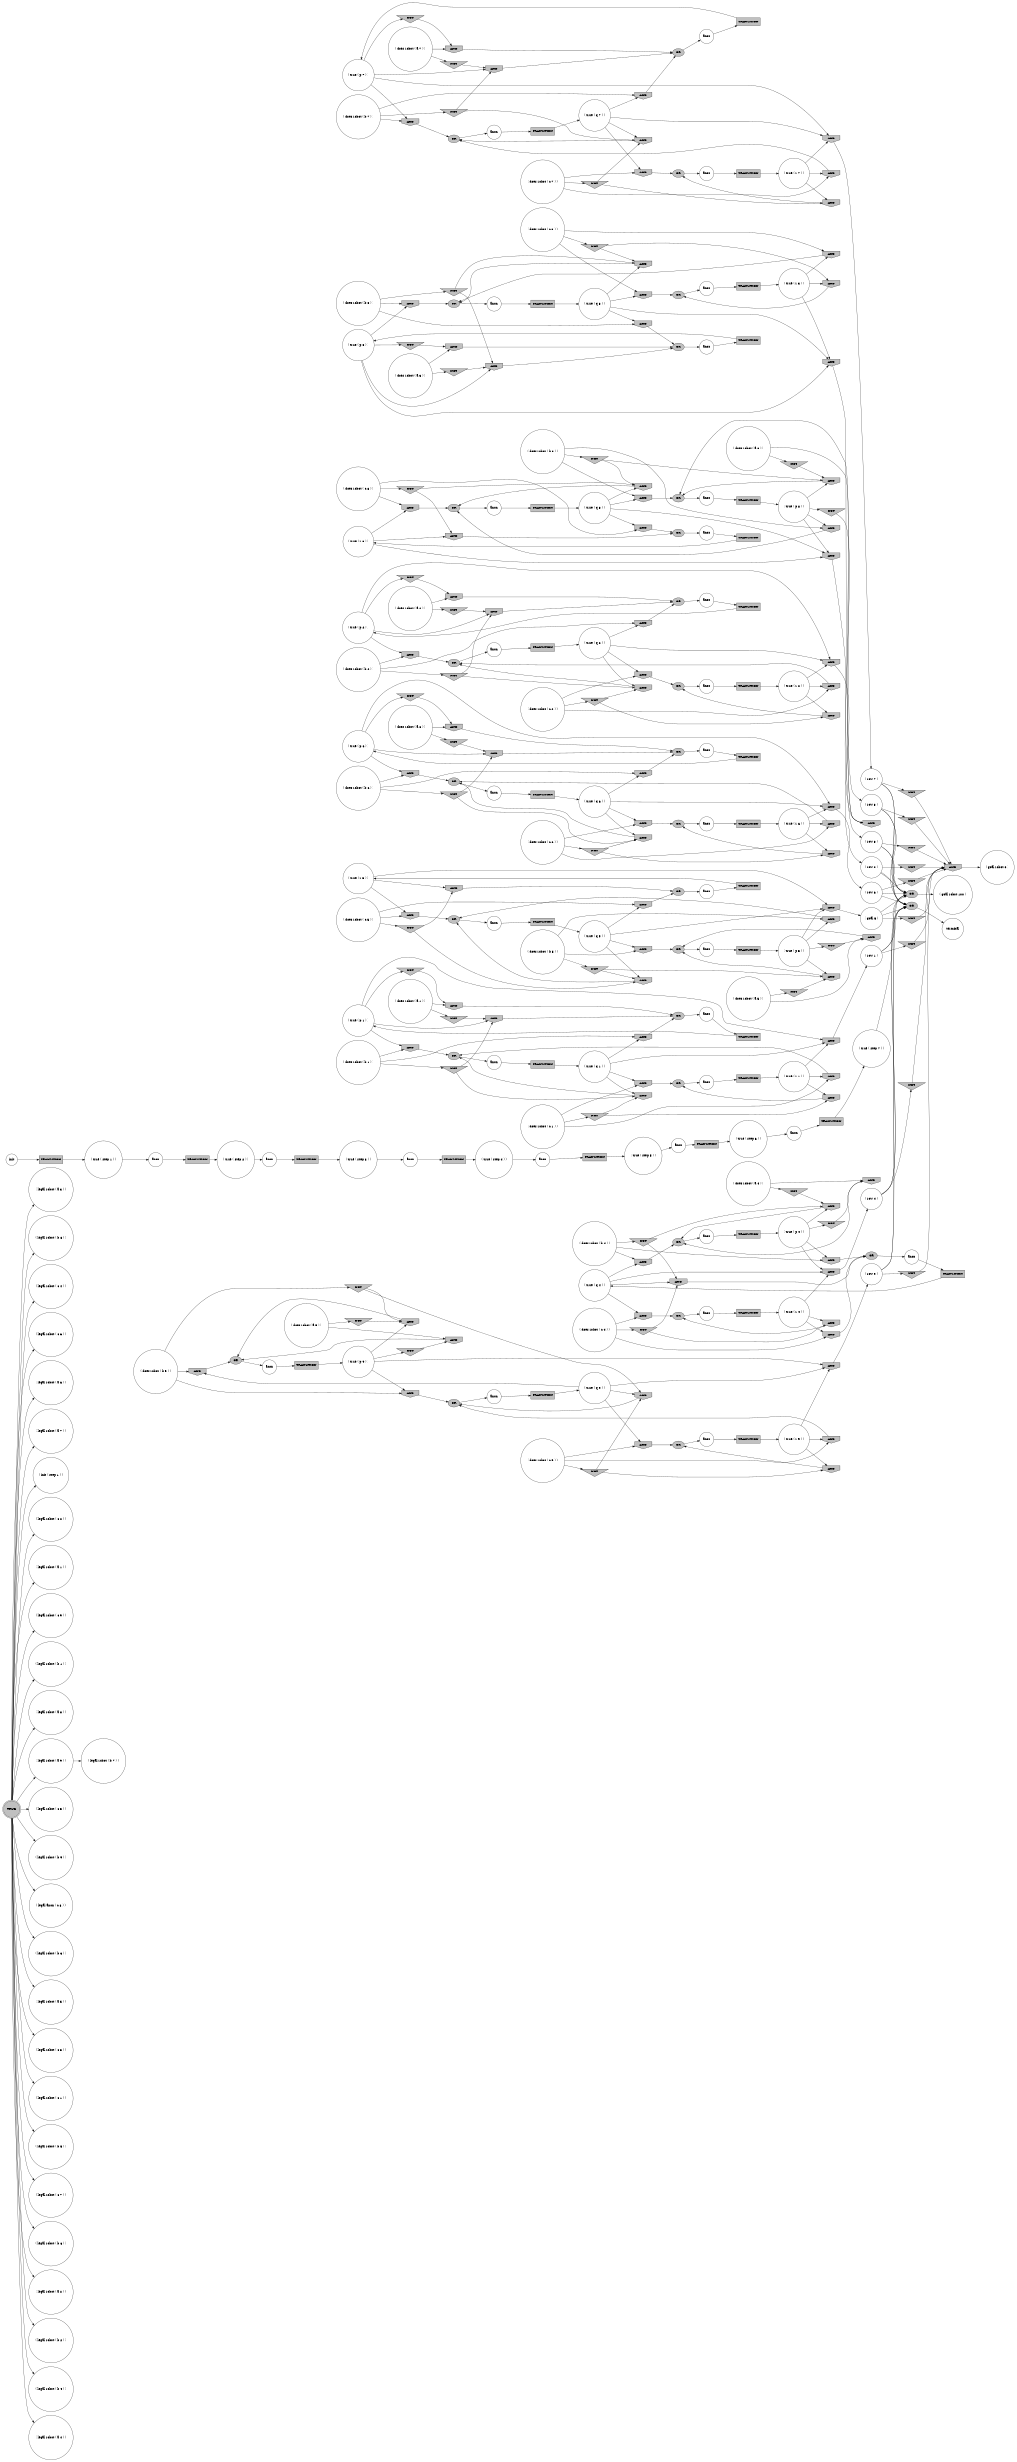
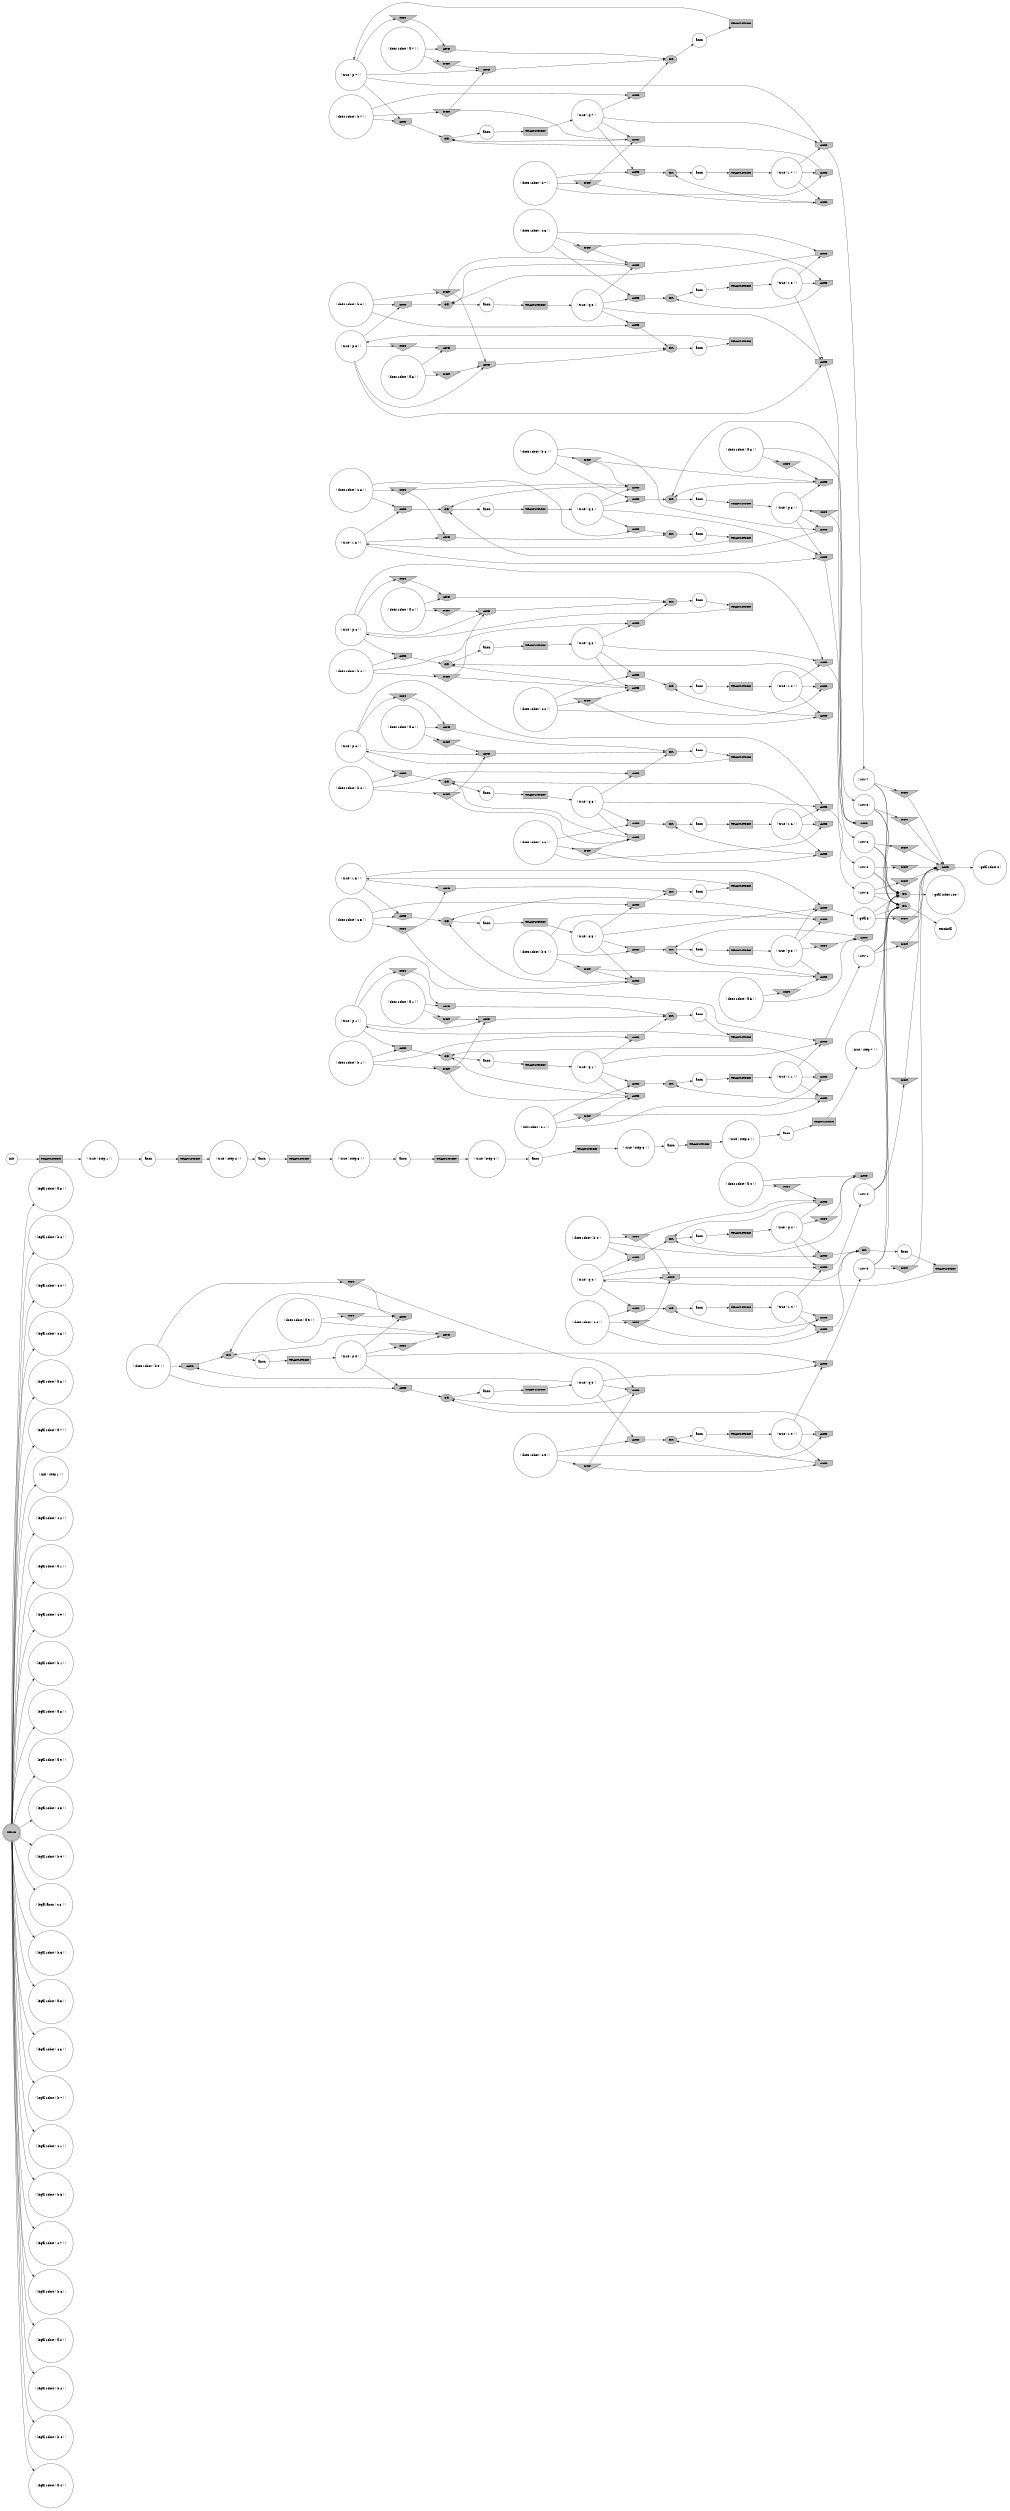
(543, 1127) -> (535, 1127)
(76, 1761) -> (19, 1993)
